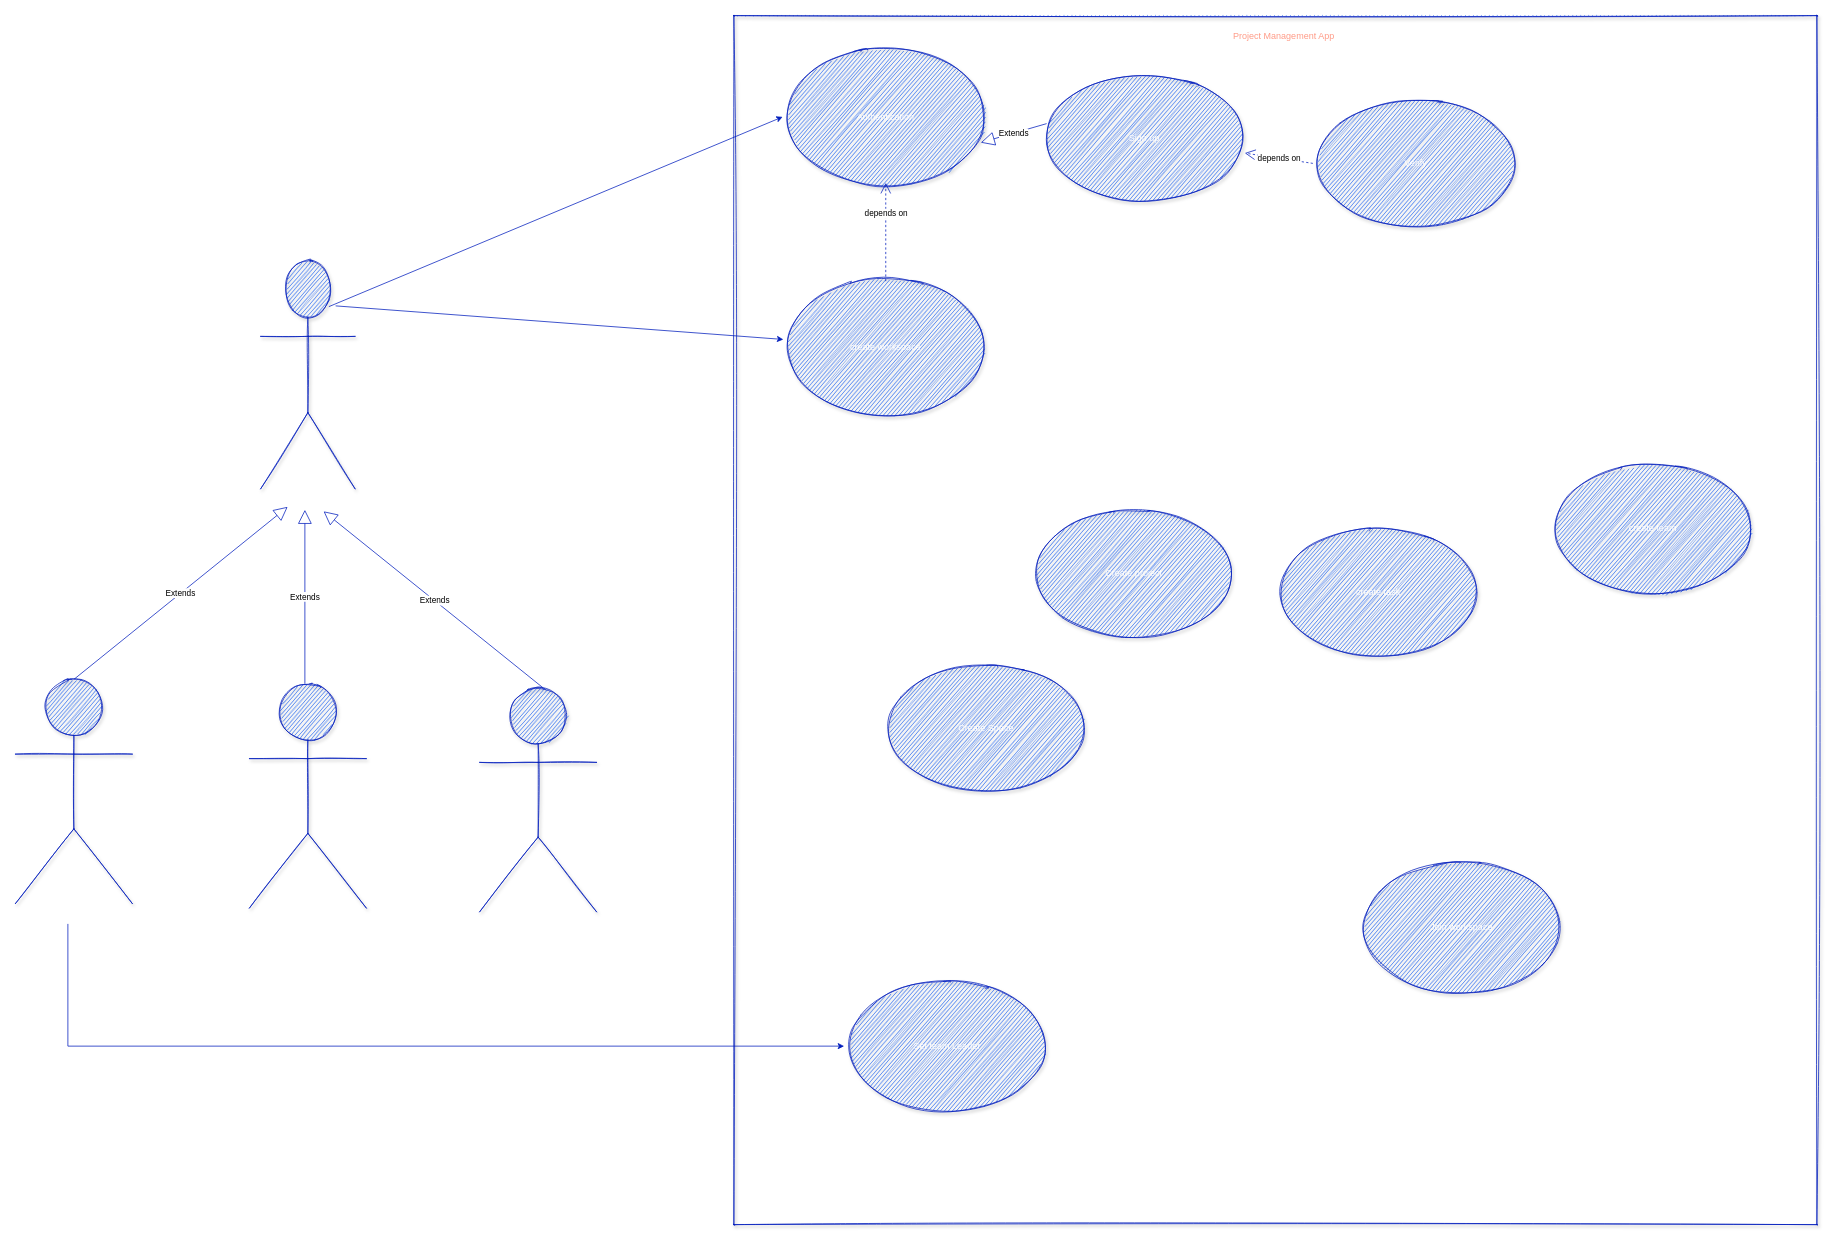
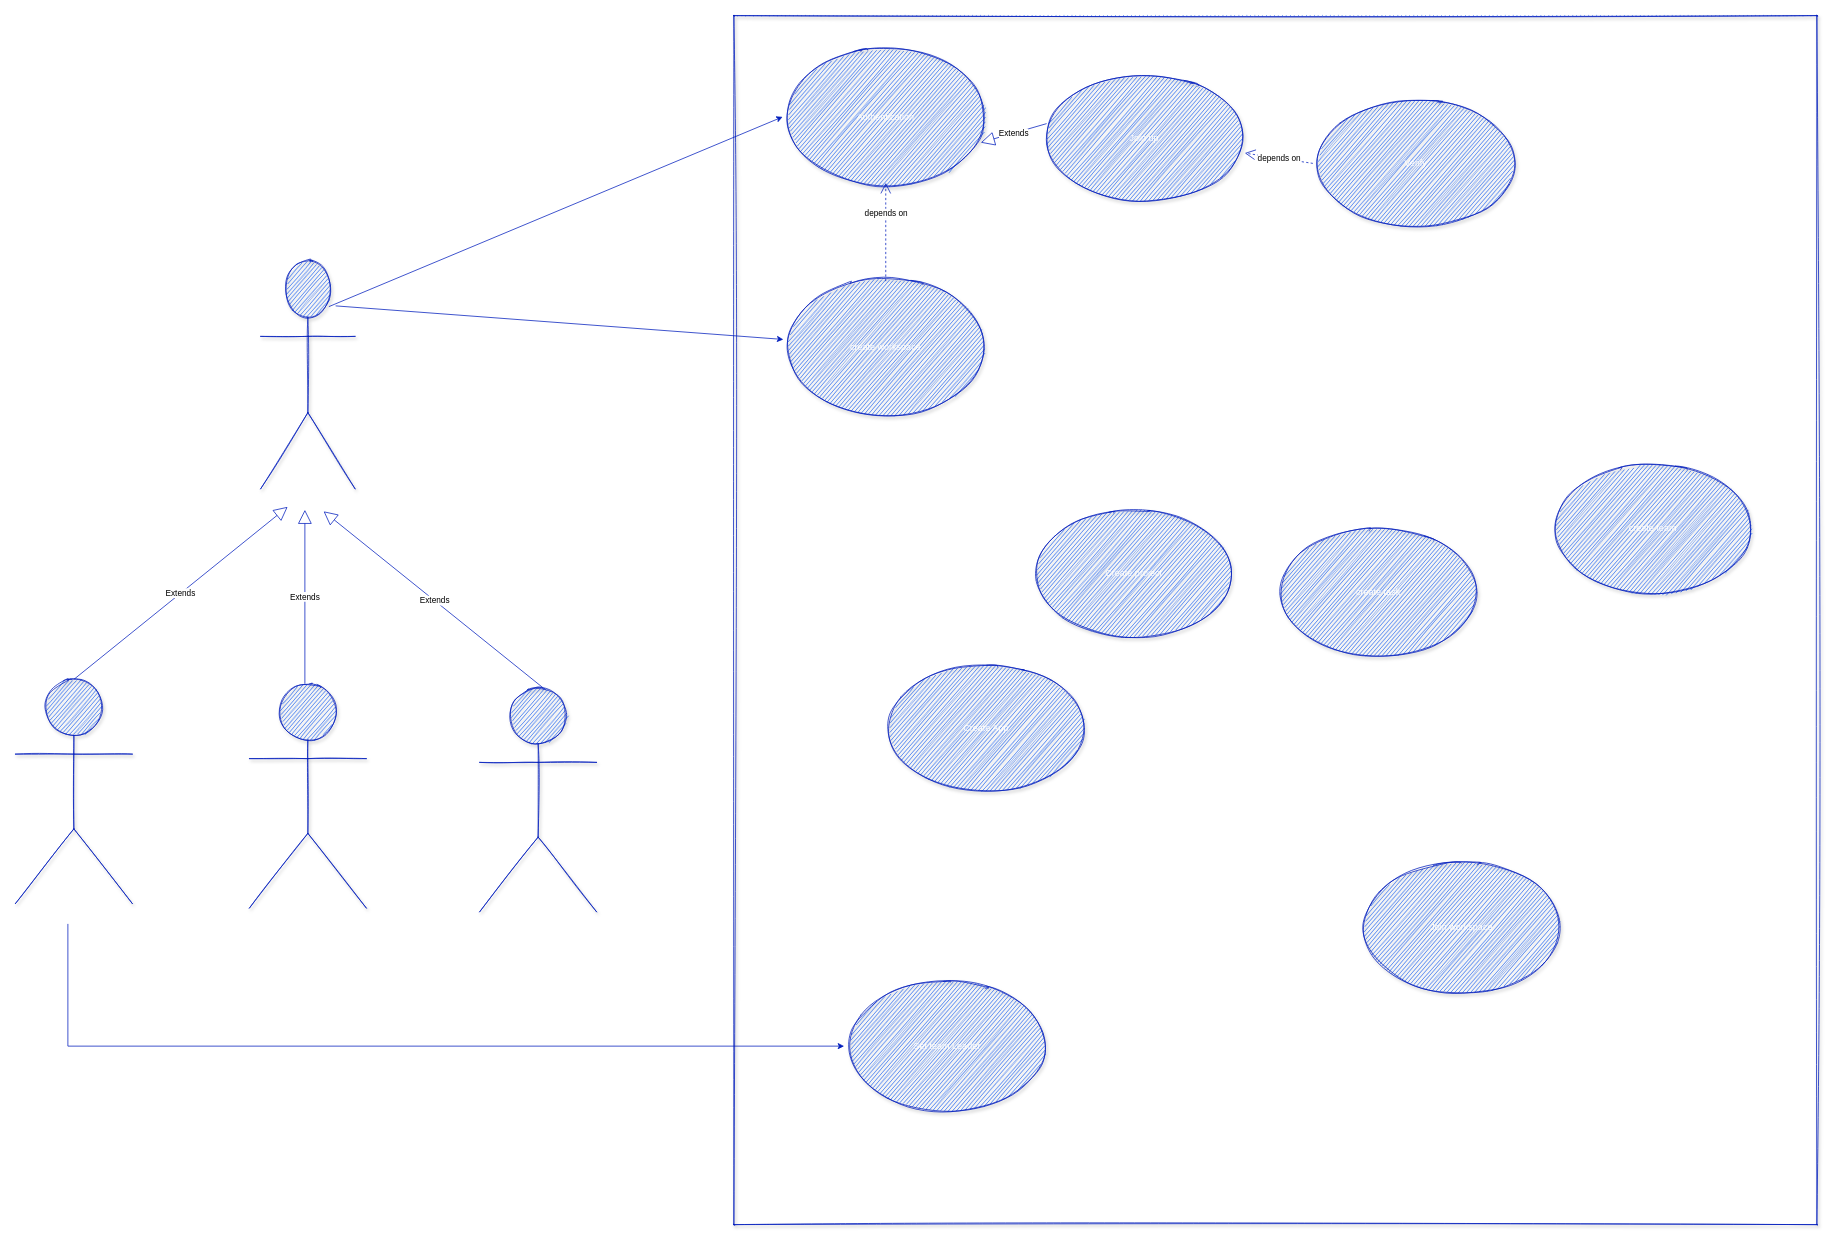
(1284, 36) -> none
(1145, 138) -> (1145, 138)
(986, 728) -> (986, 728)
